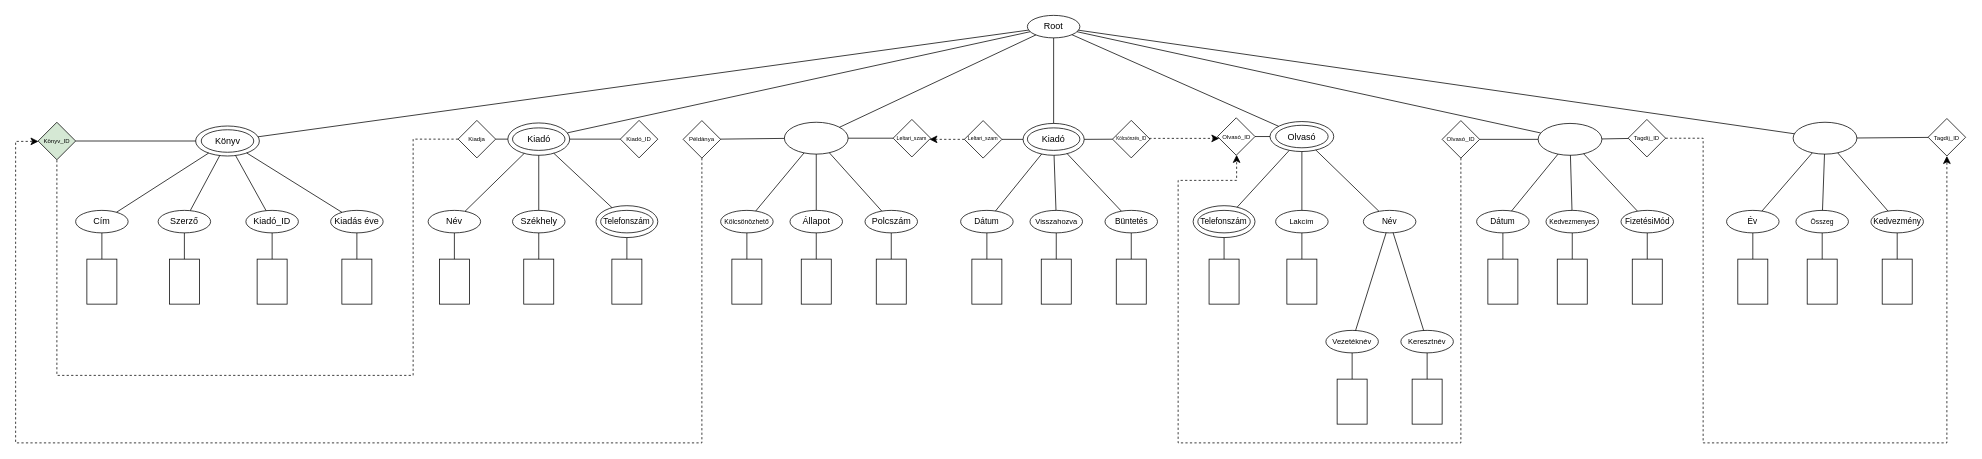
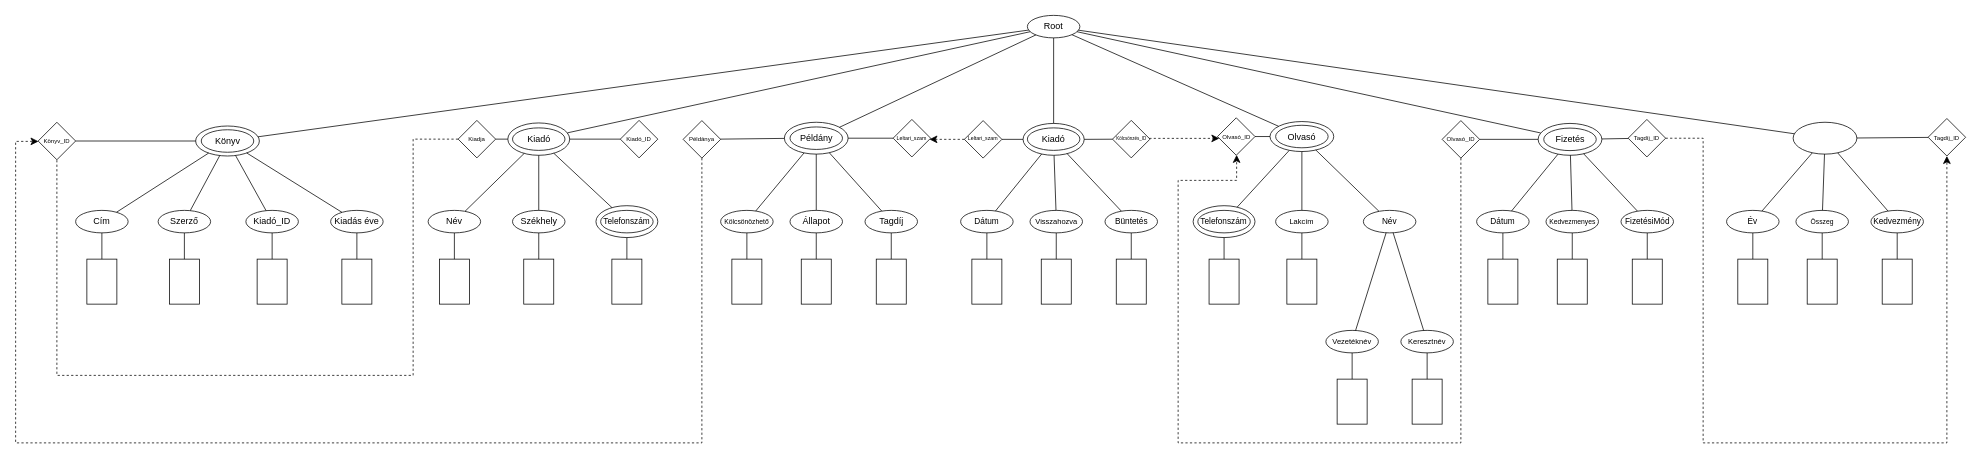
none -> (816, 138)
none -> (1570, 139)
(57, 141) -> (57, 141)
(891, 222) -> (891, 222)
